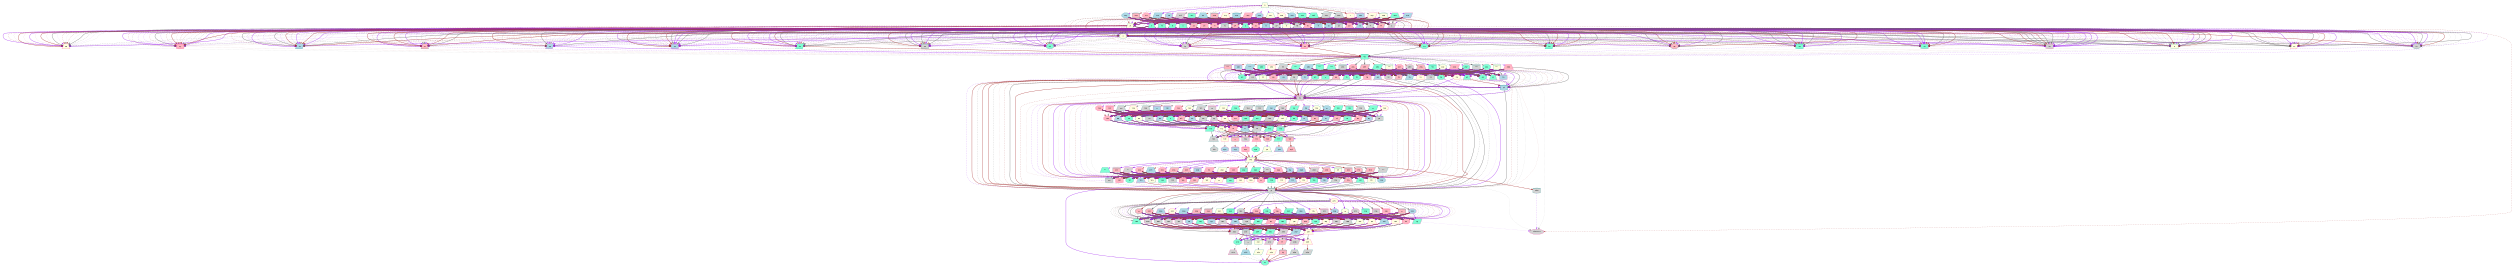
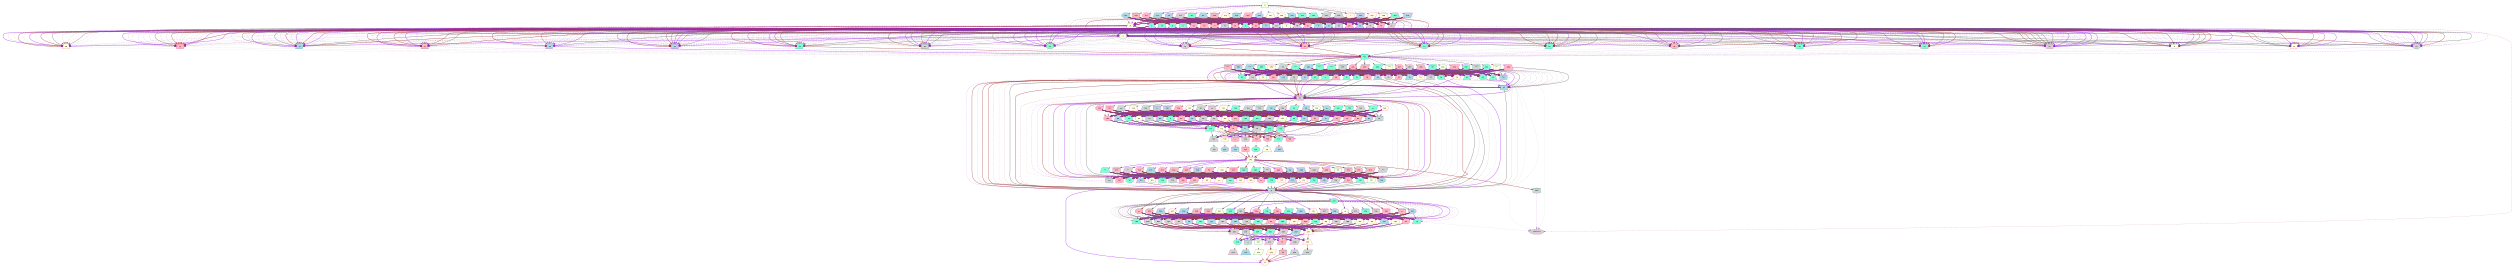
(1485, 82) -> (1332, 85)
(1087, 109) -> (1087, 109)
(1347, 118) -> (1347, 118)
(1264, 134) -> (1264, 134)
(1291, 149) -> none
(1334, 201) -> (1334, 201)
(1334, 205) -> (1455, 208)
(1265, 263) -> (1265, 263)
